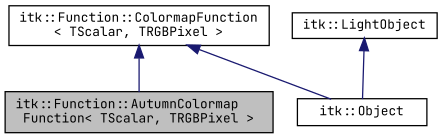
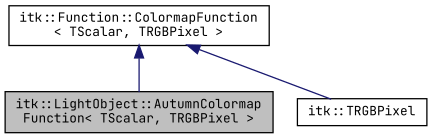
(365, 26) -> none
(139, 112) -> (139, 112)
(362, 112) -> (362, 112)
